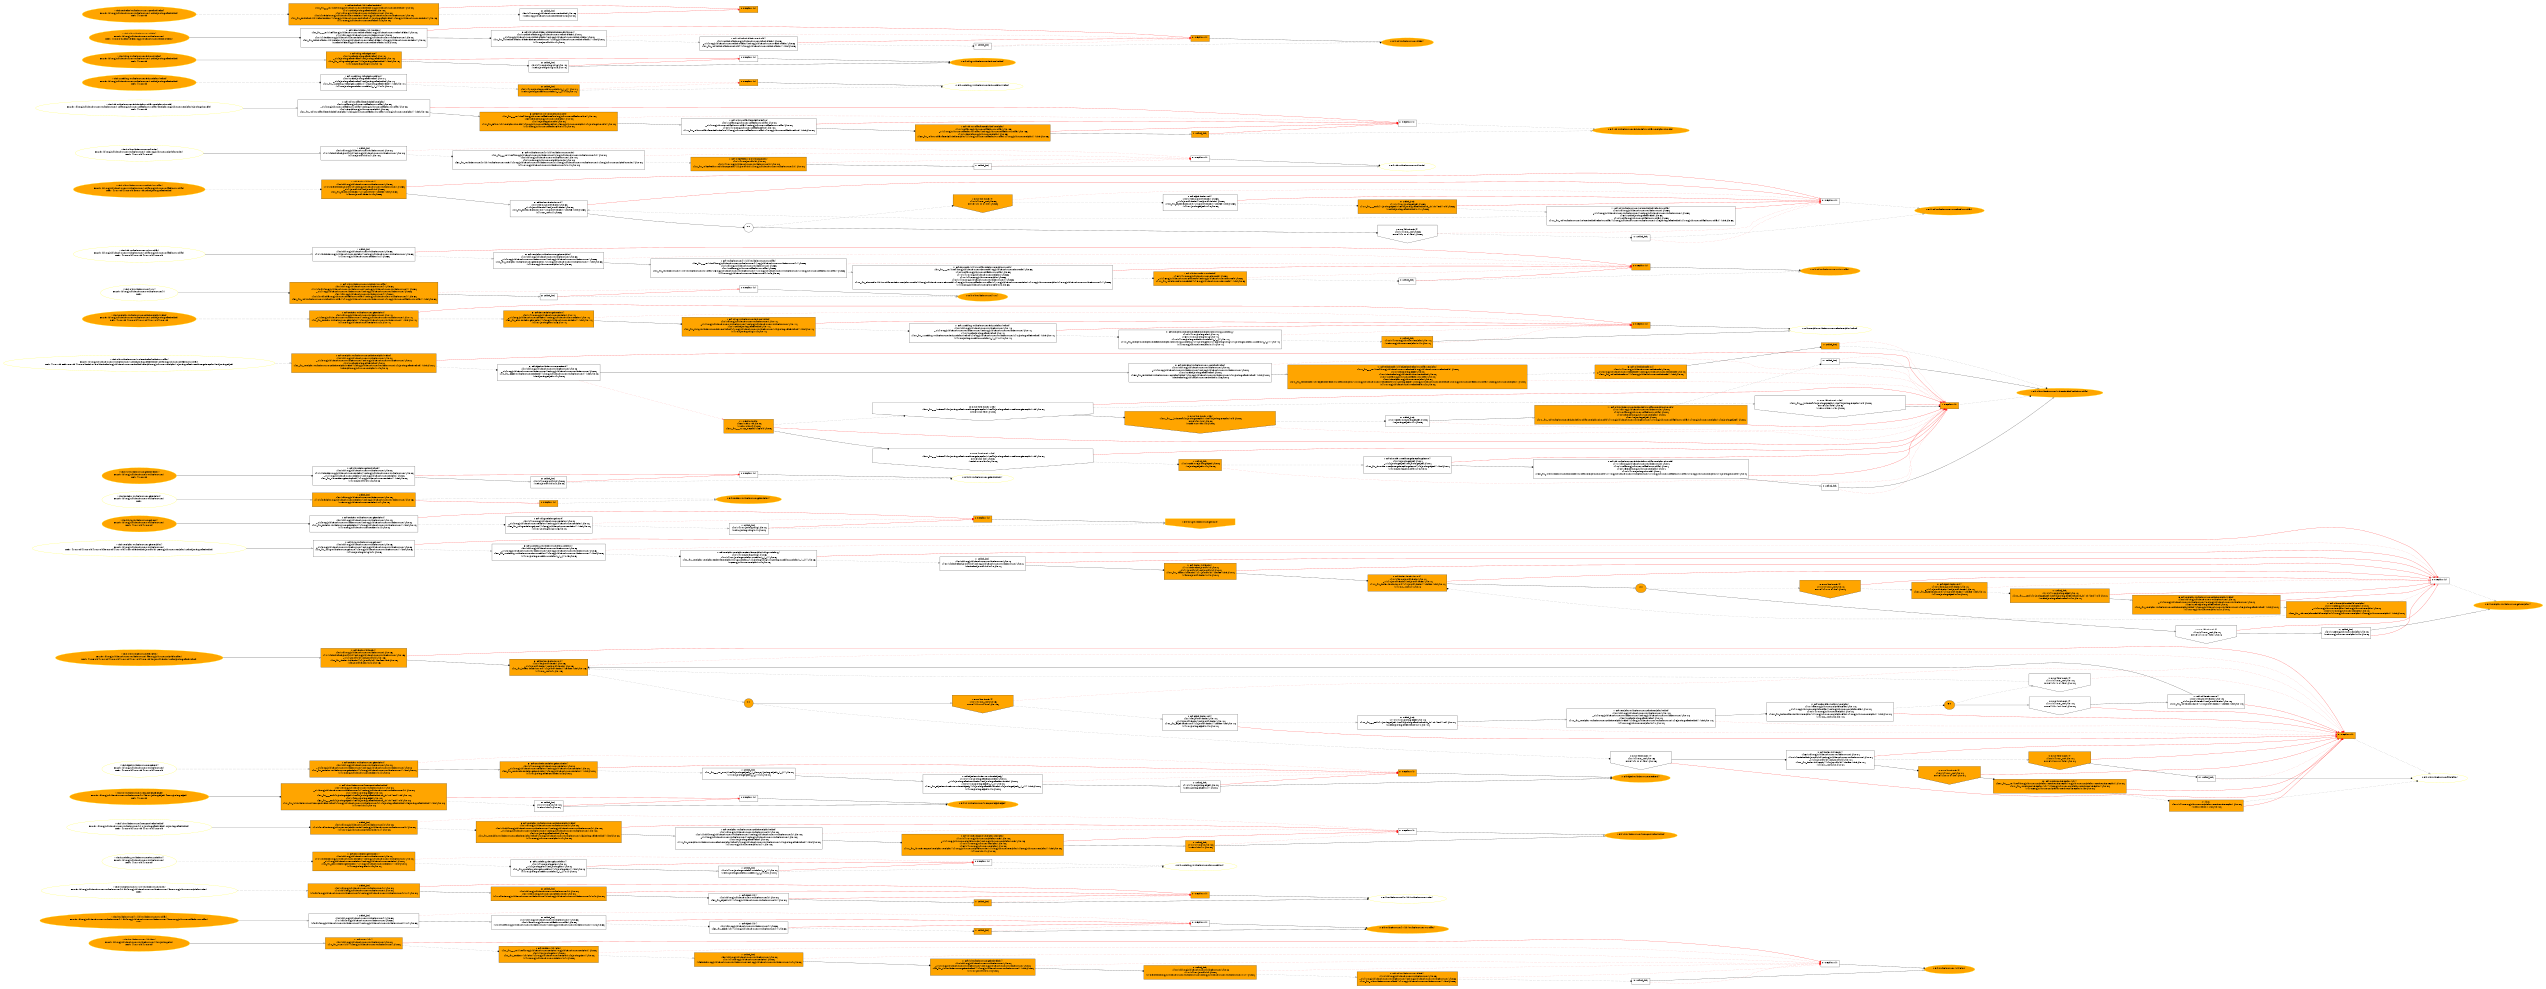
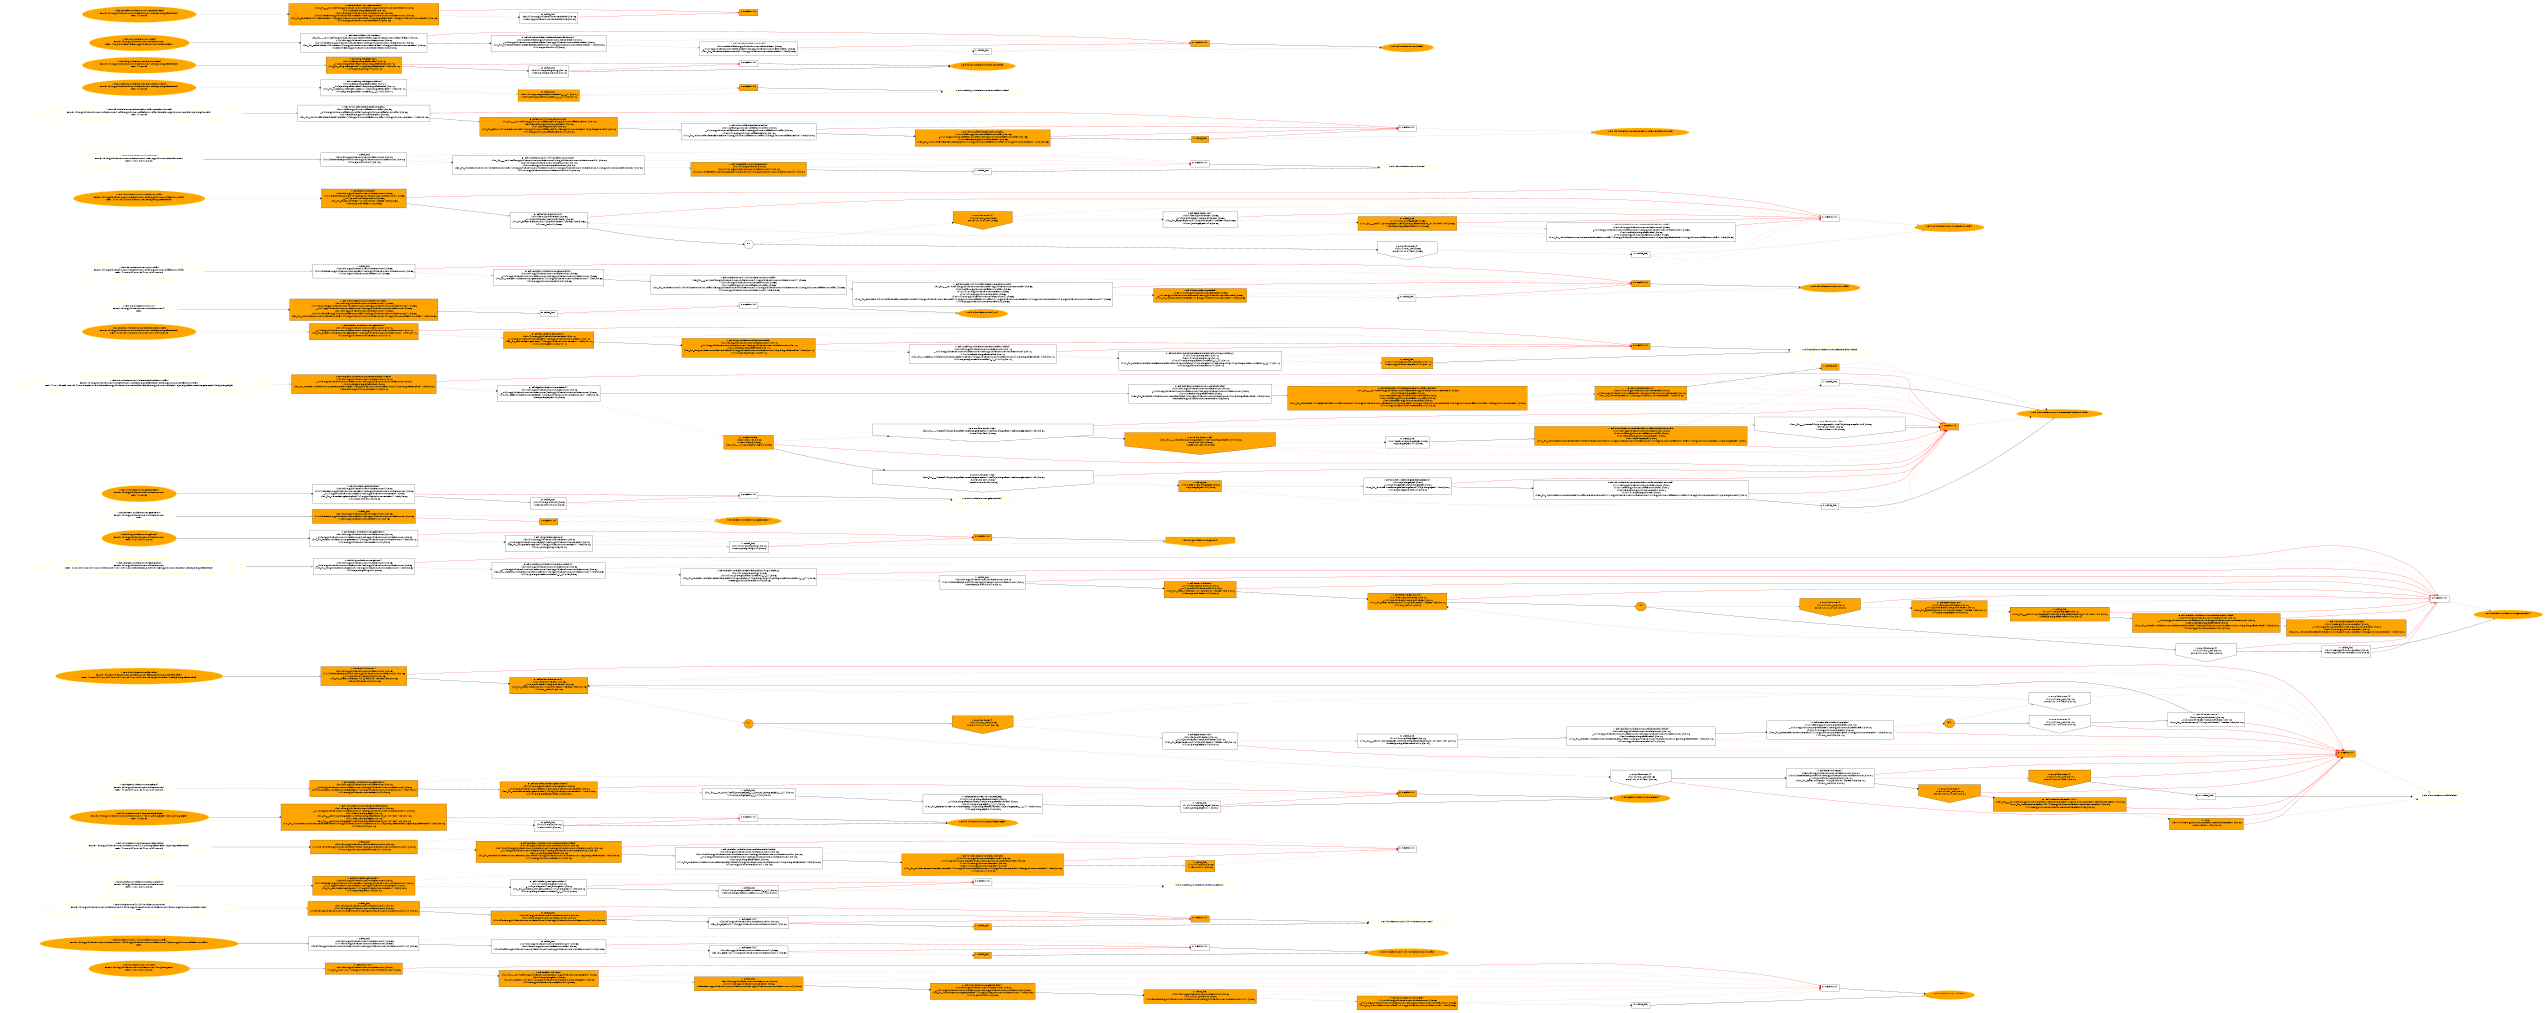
(1641, 835) -> none
